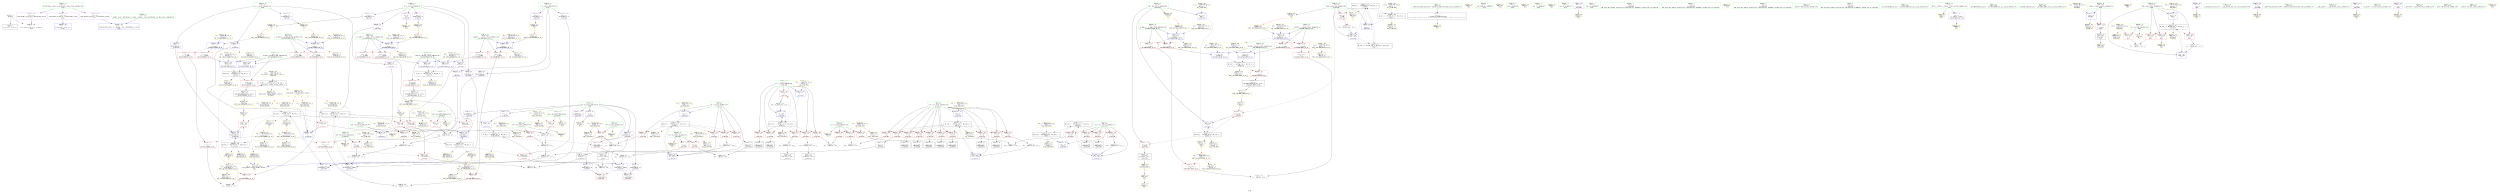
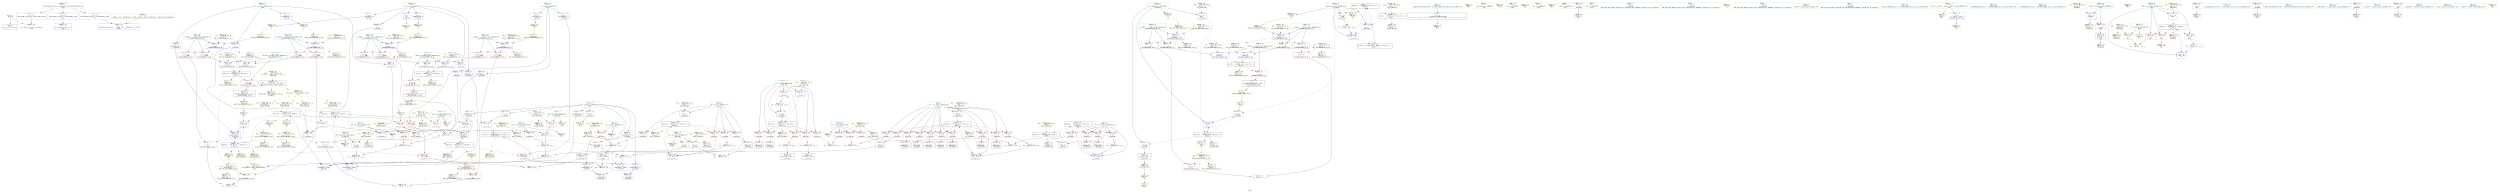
none -> (197, 36)
